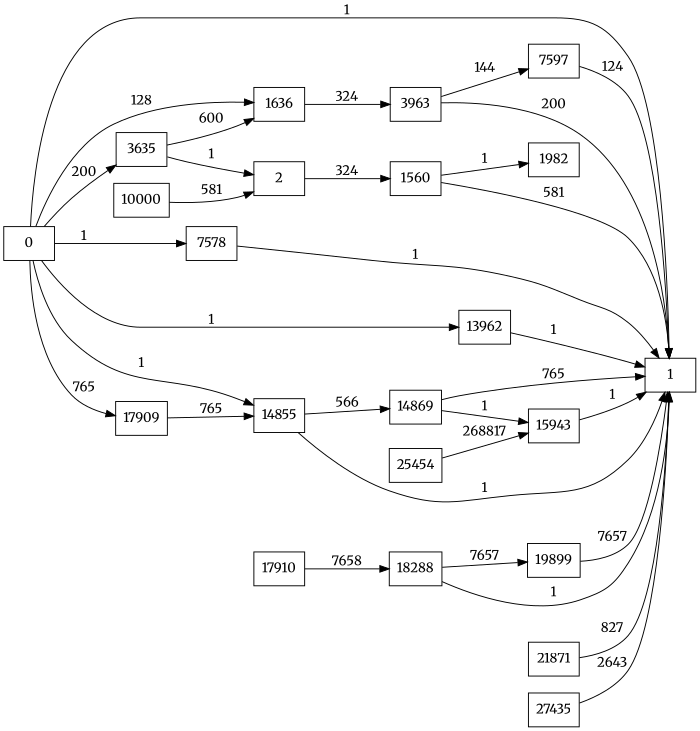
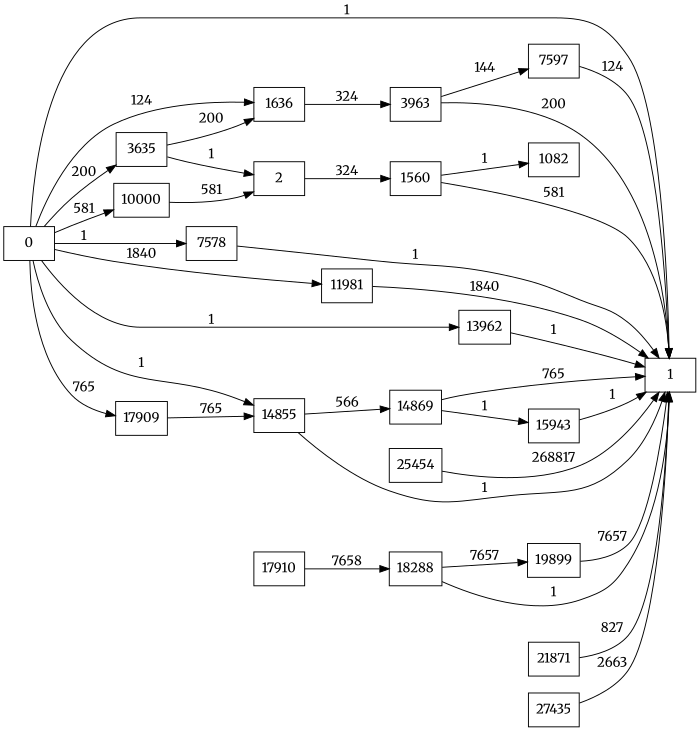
(142, 101) -> (142, 101)
(212, 119) -> (212, 119)
(554, 160) -> (554, 160)
none -> (80, 222)
none -> (347, 286)
(481, 447) -> (561, 472)
(613, 663) -> (613, 663)
